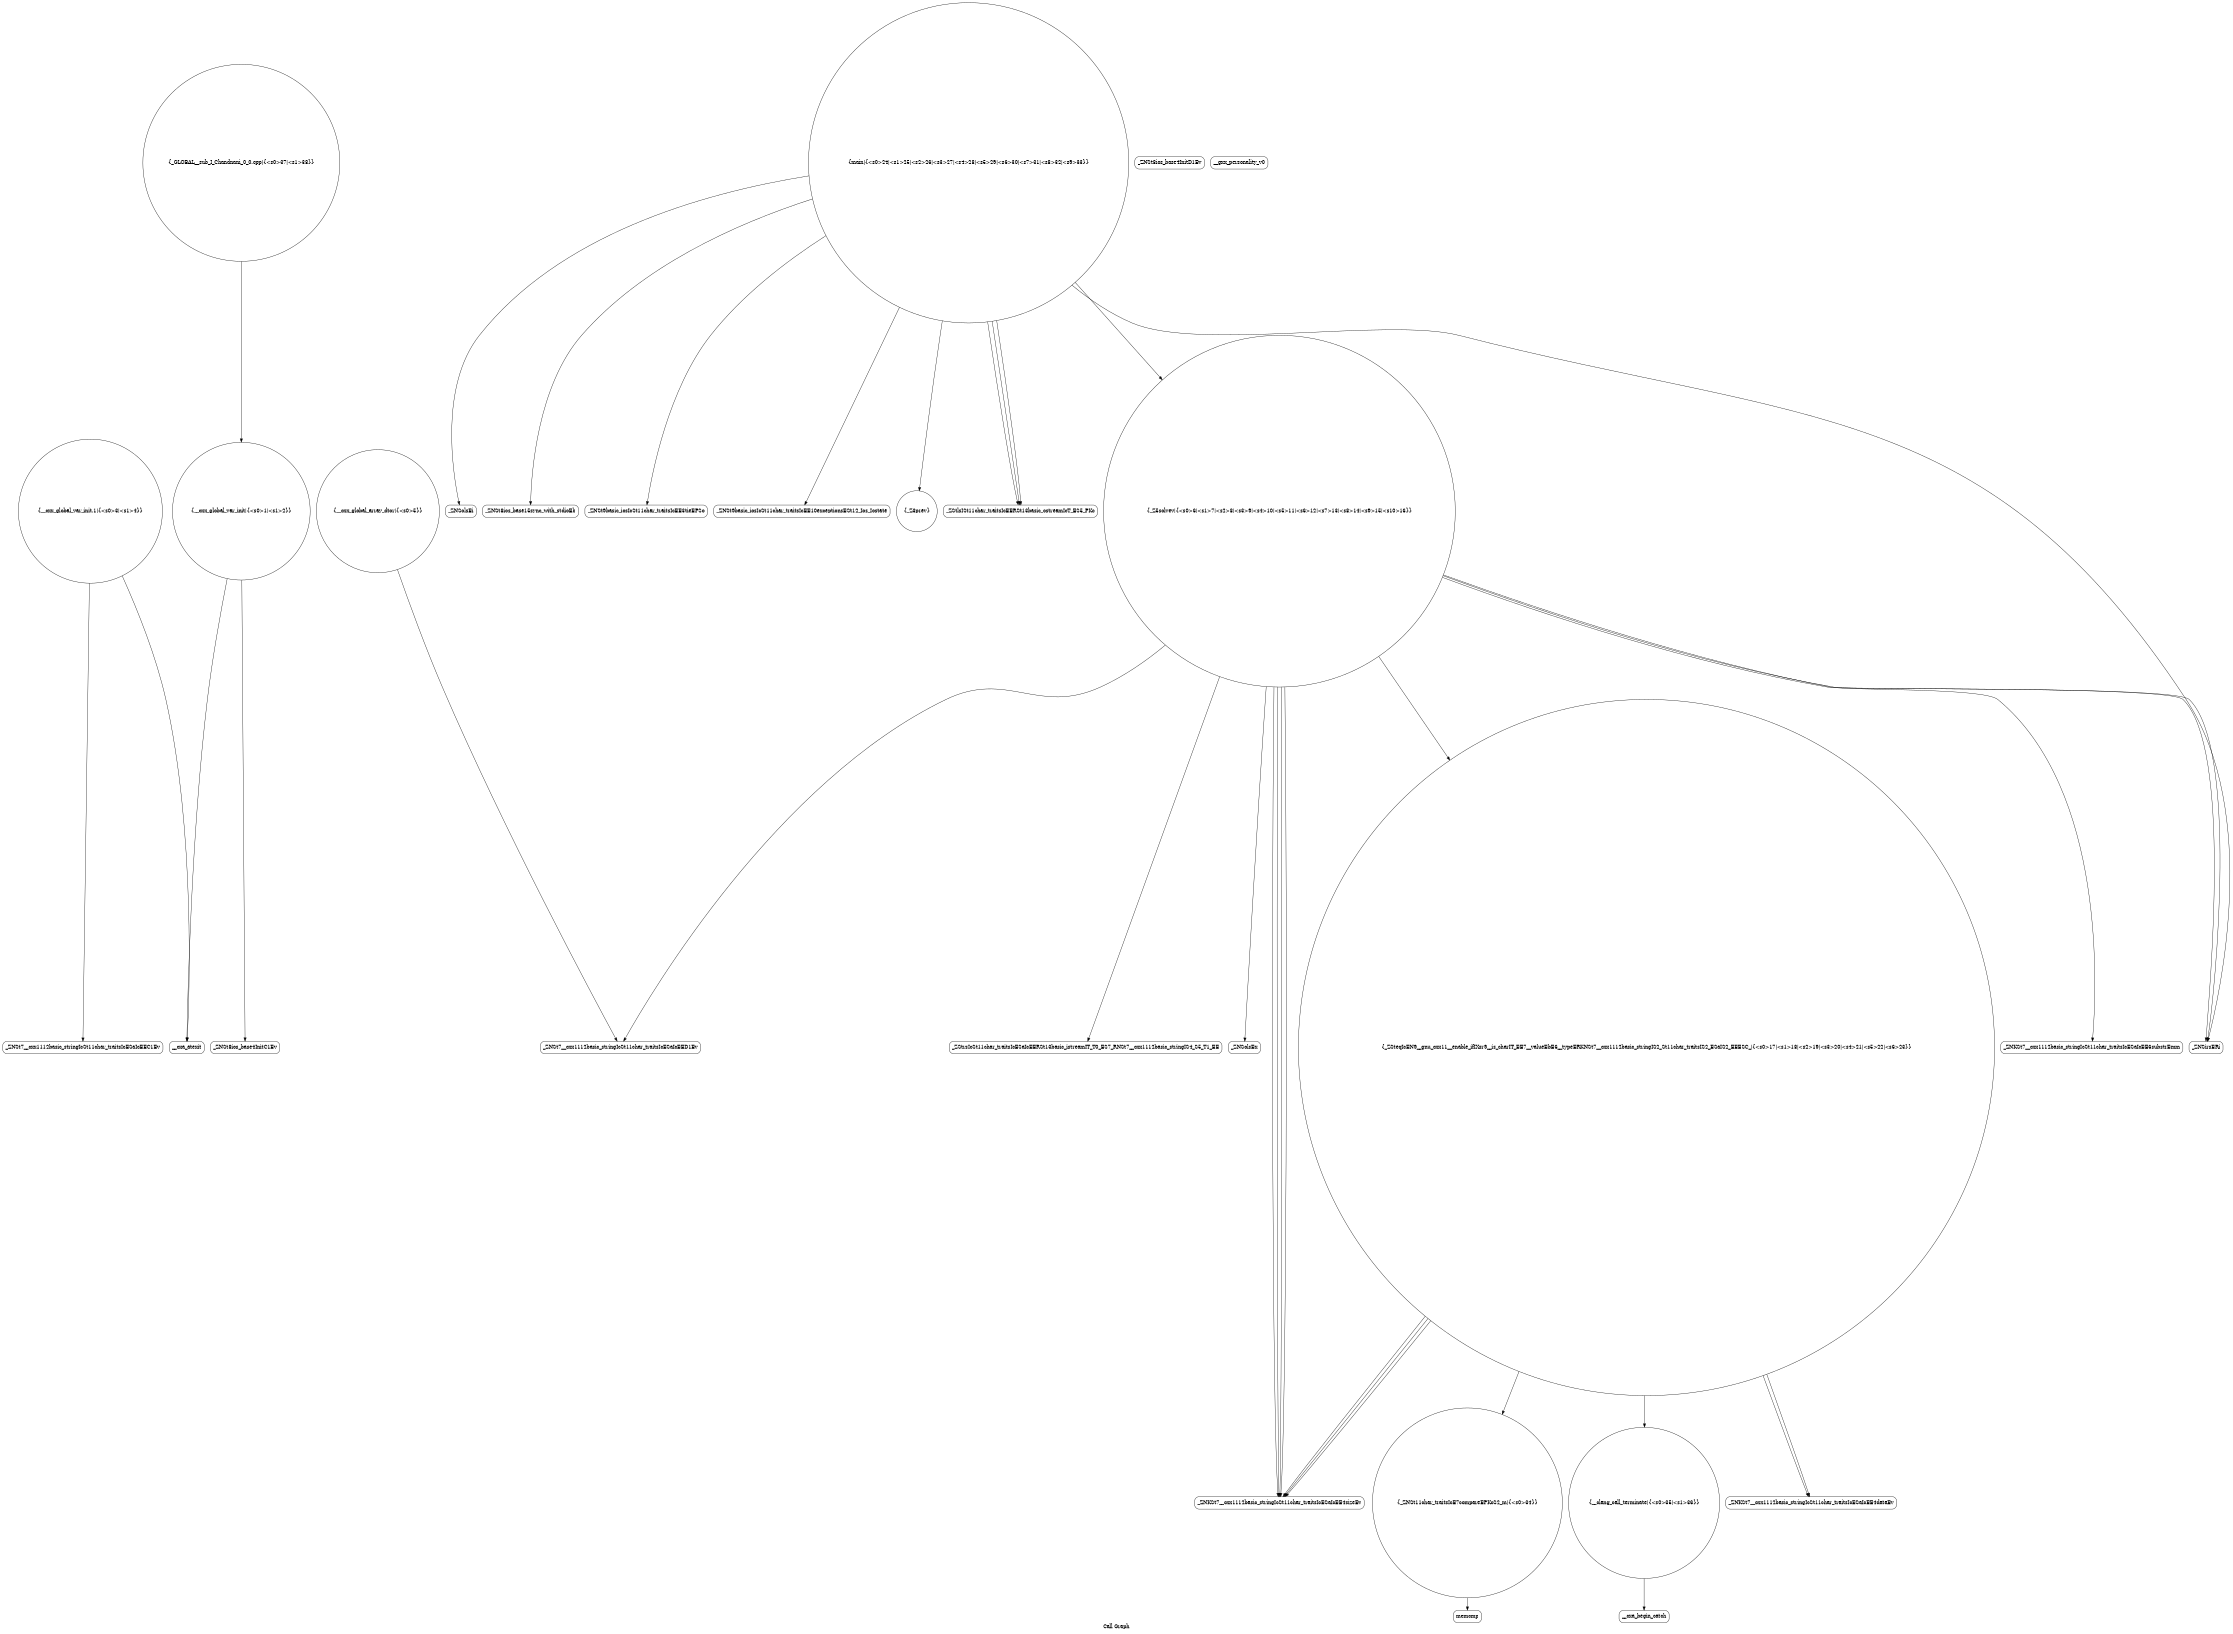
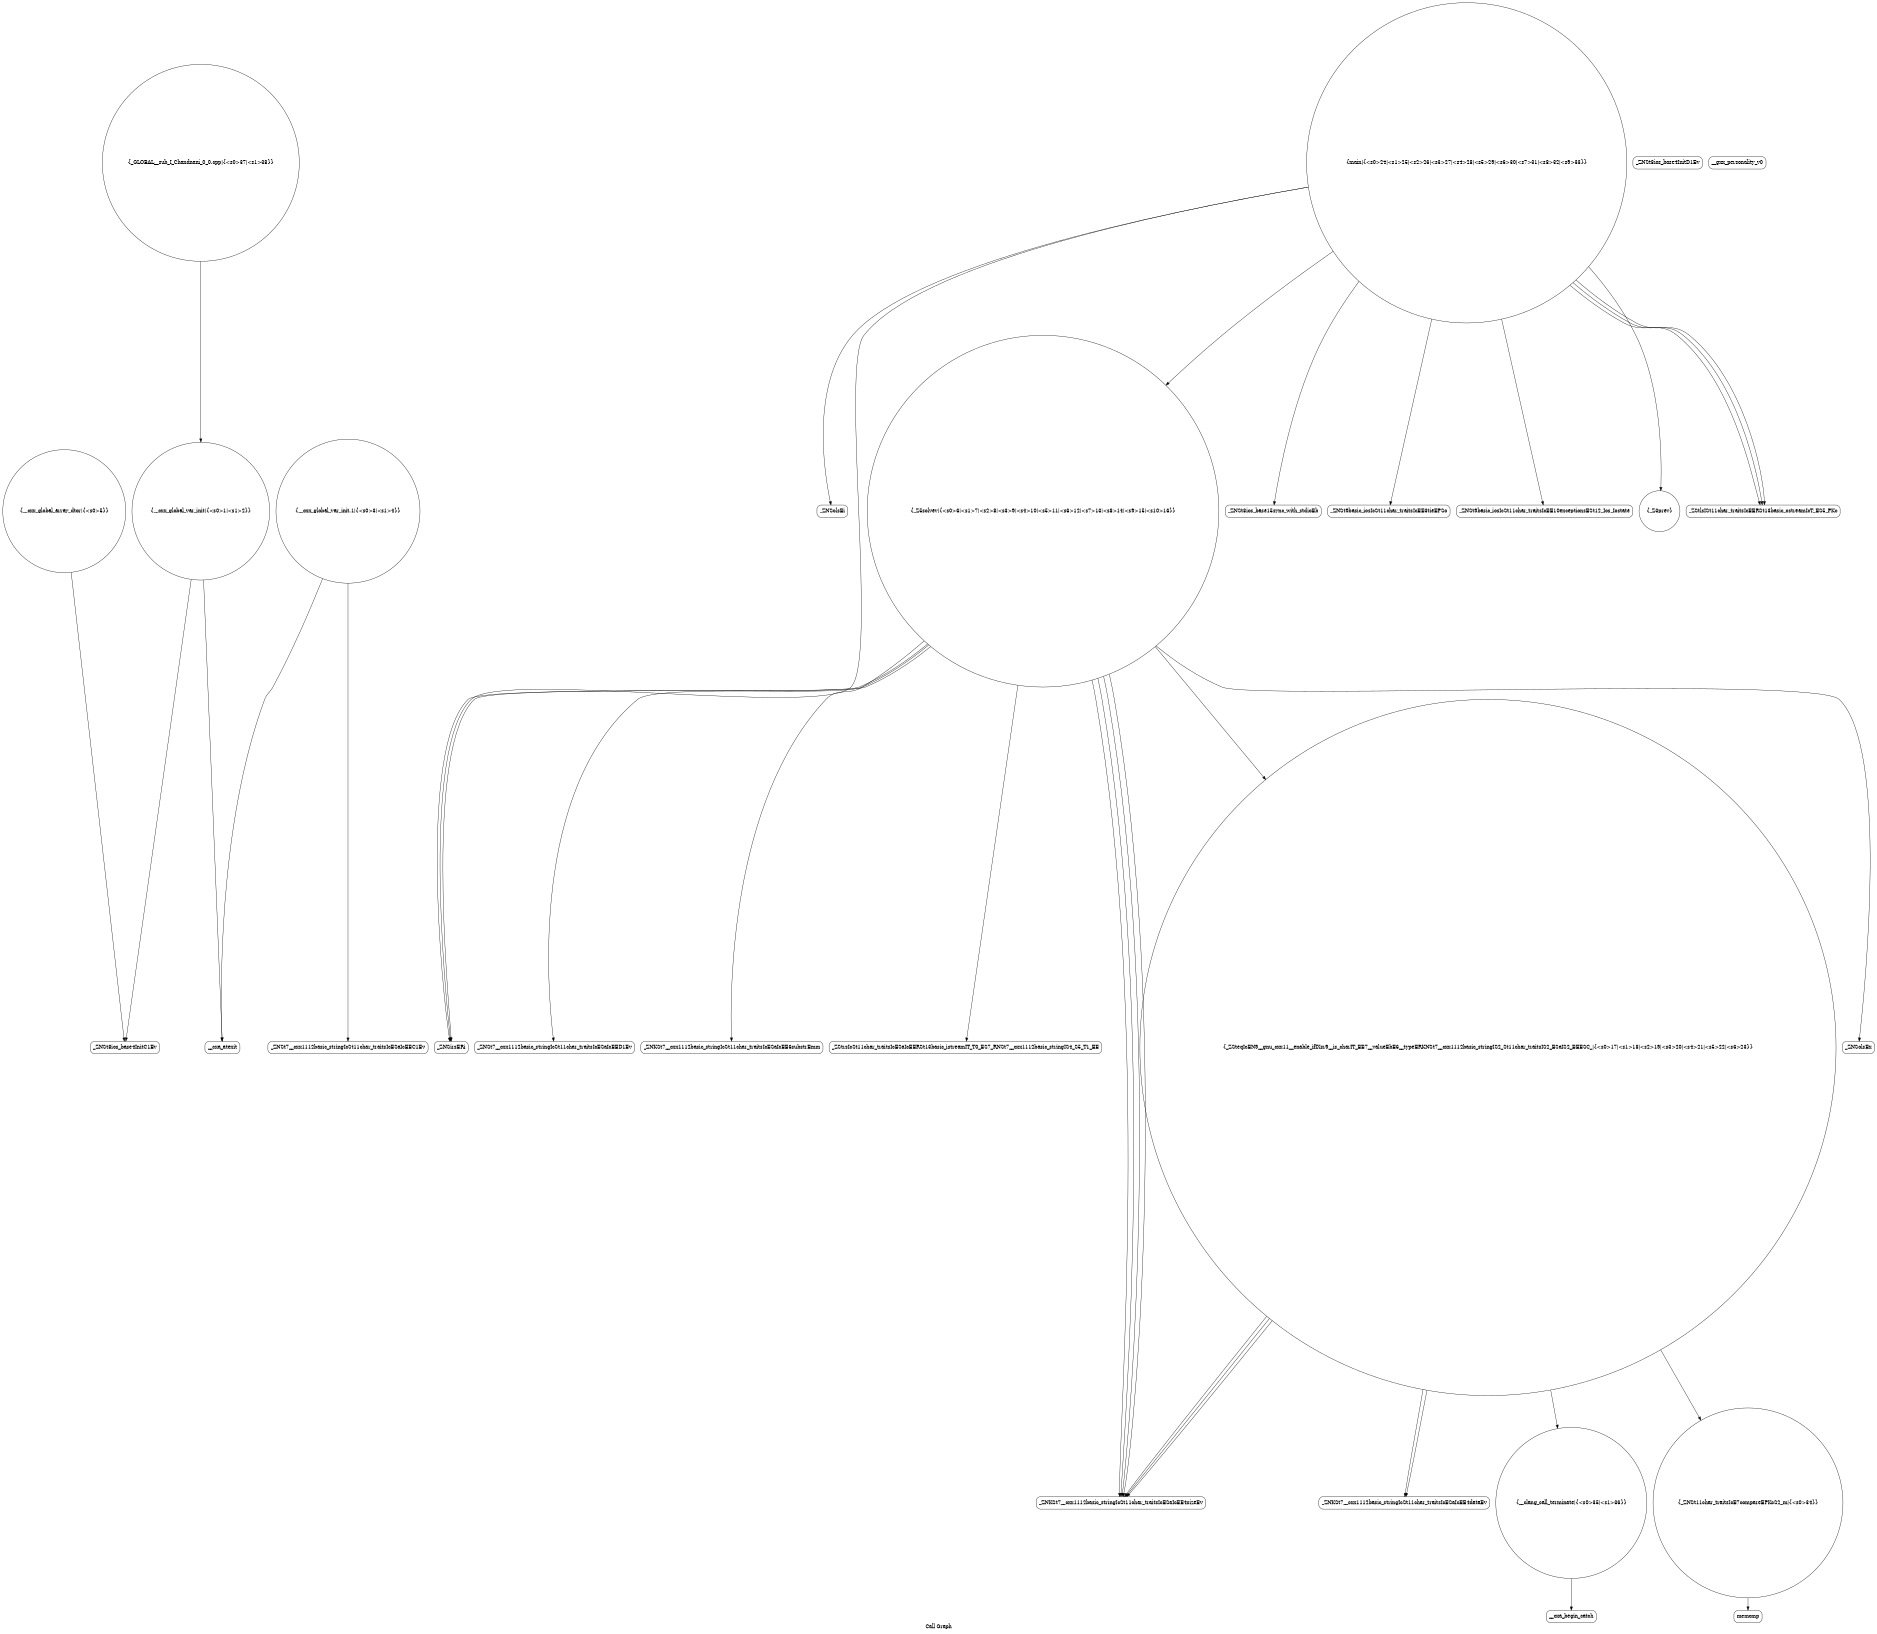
(498, 808) -> (98, 805)
